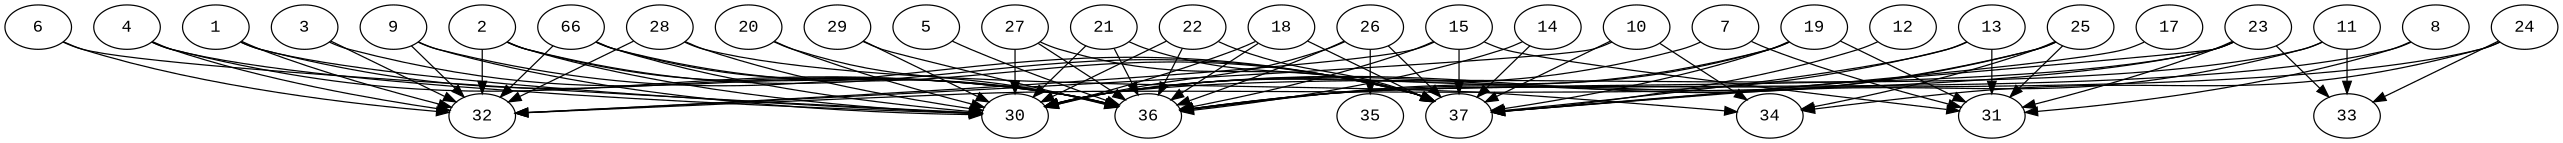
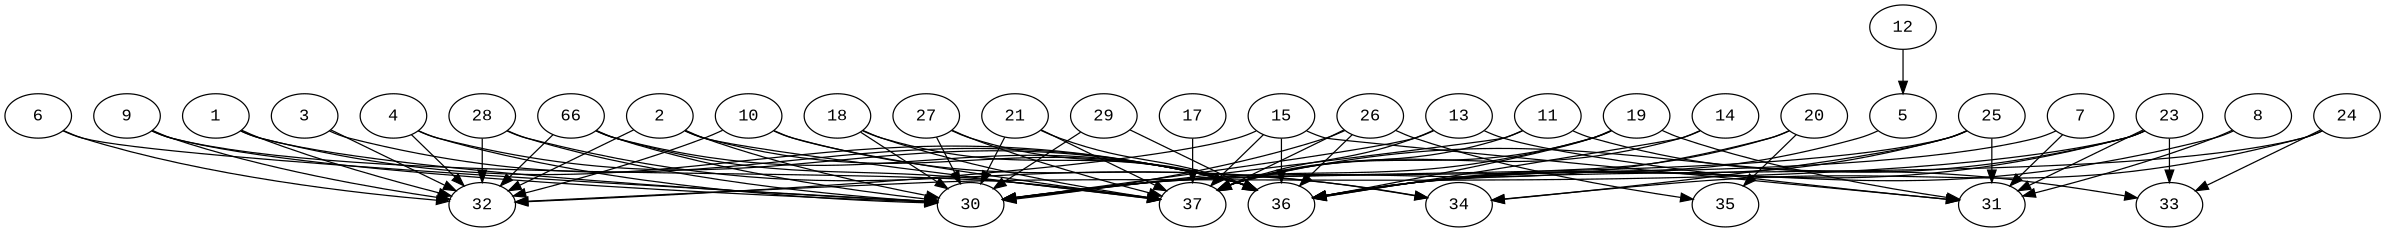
(1193, 27) -> none
(1768, 73) -> (1903, 65)
none -> (1782, 148)
